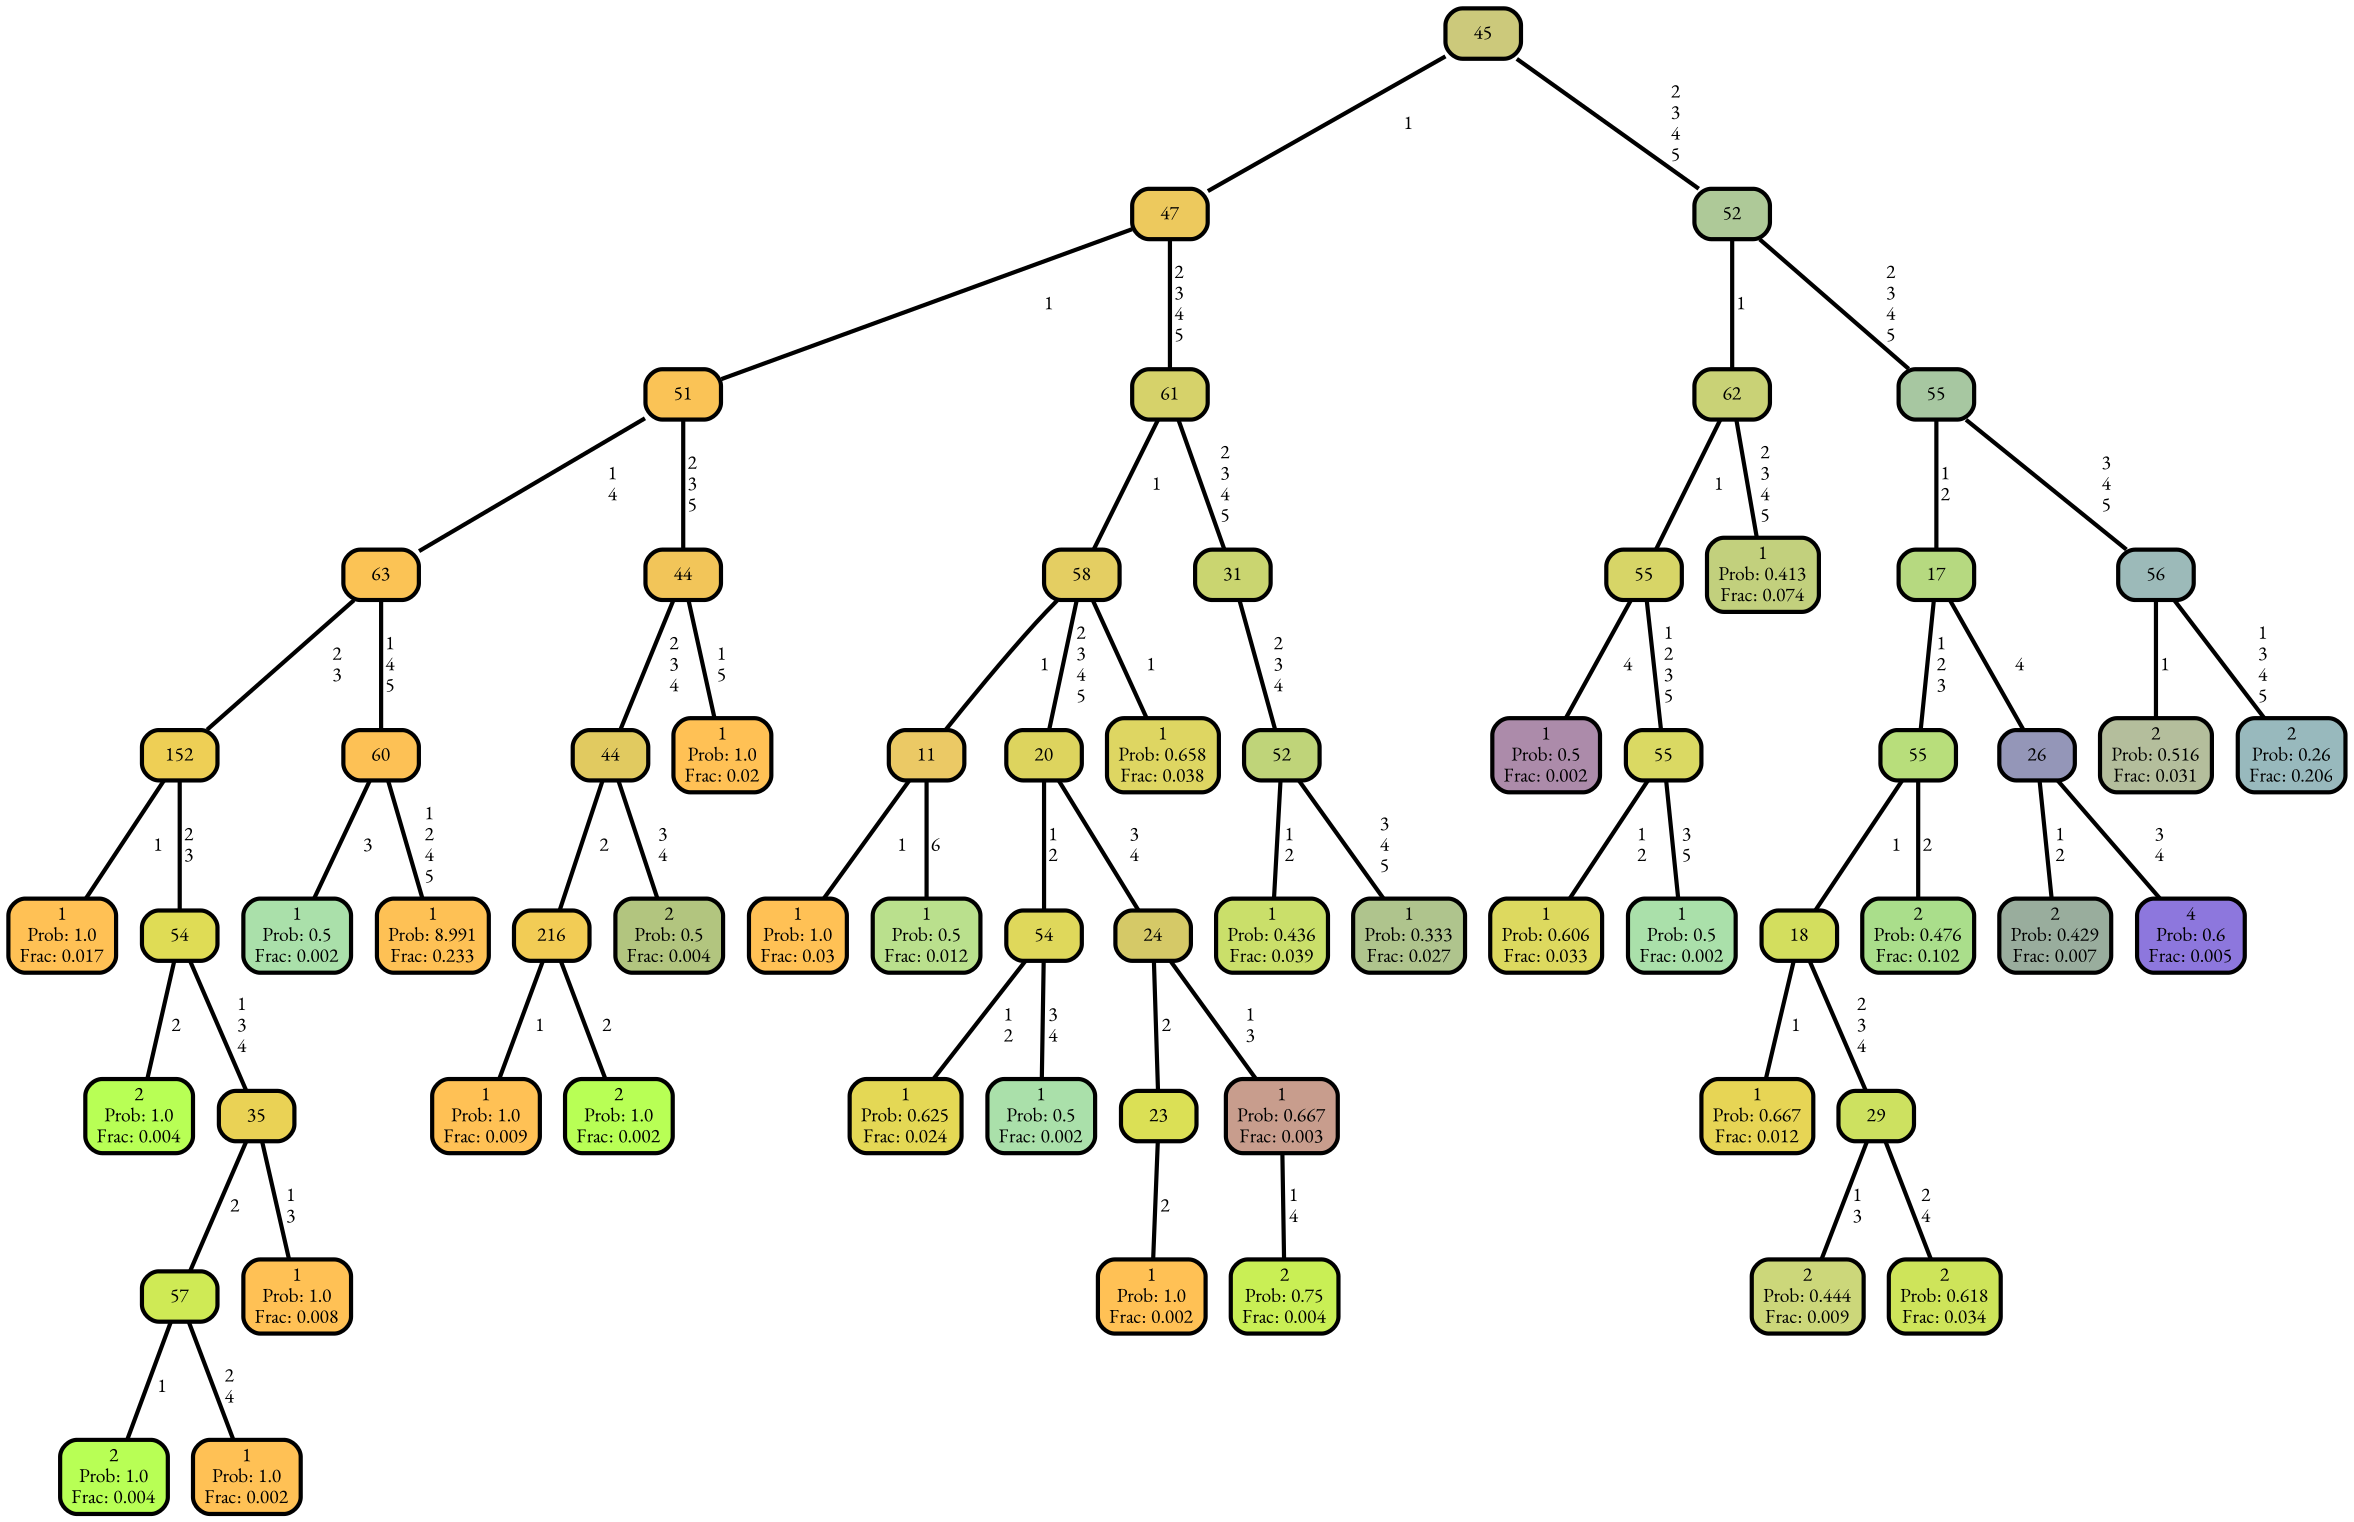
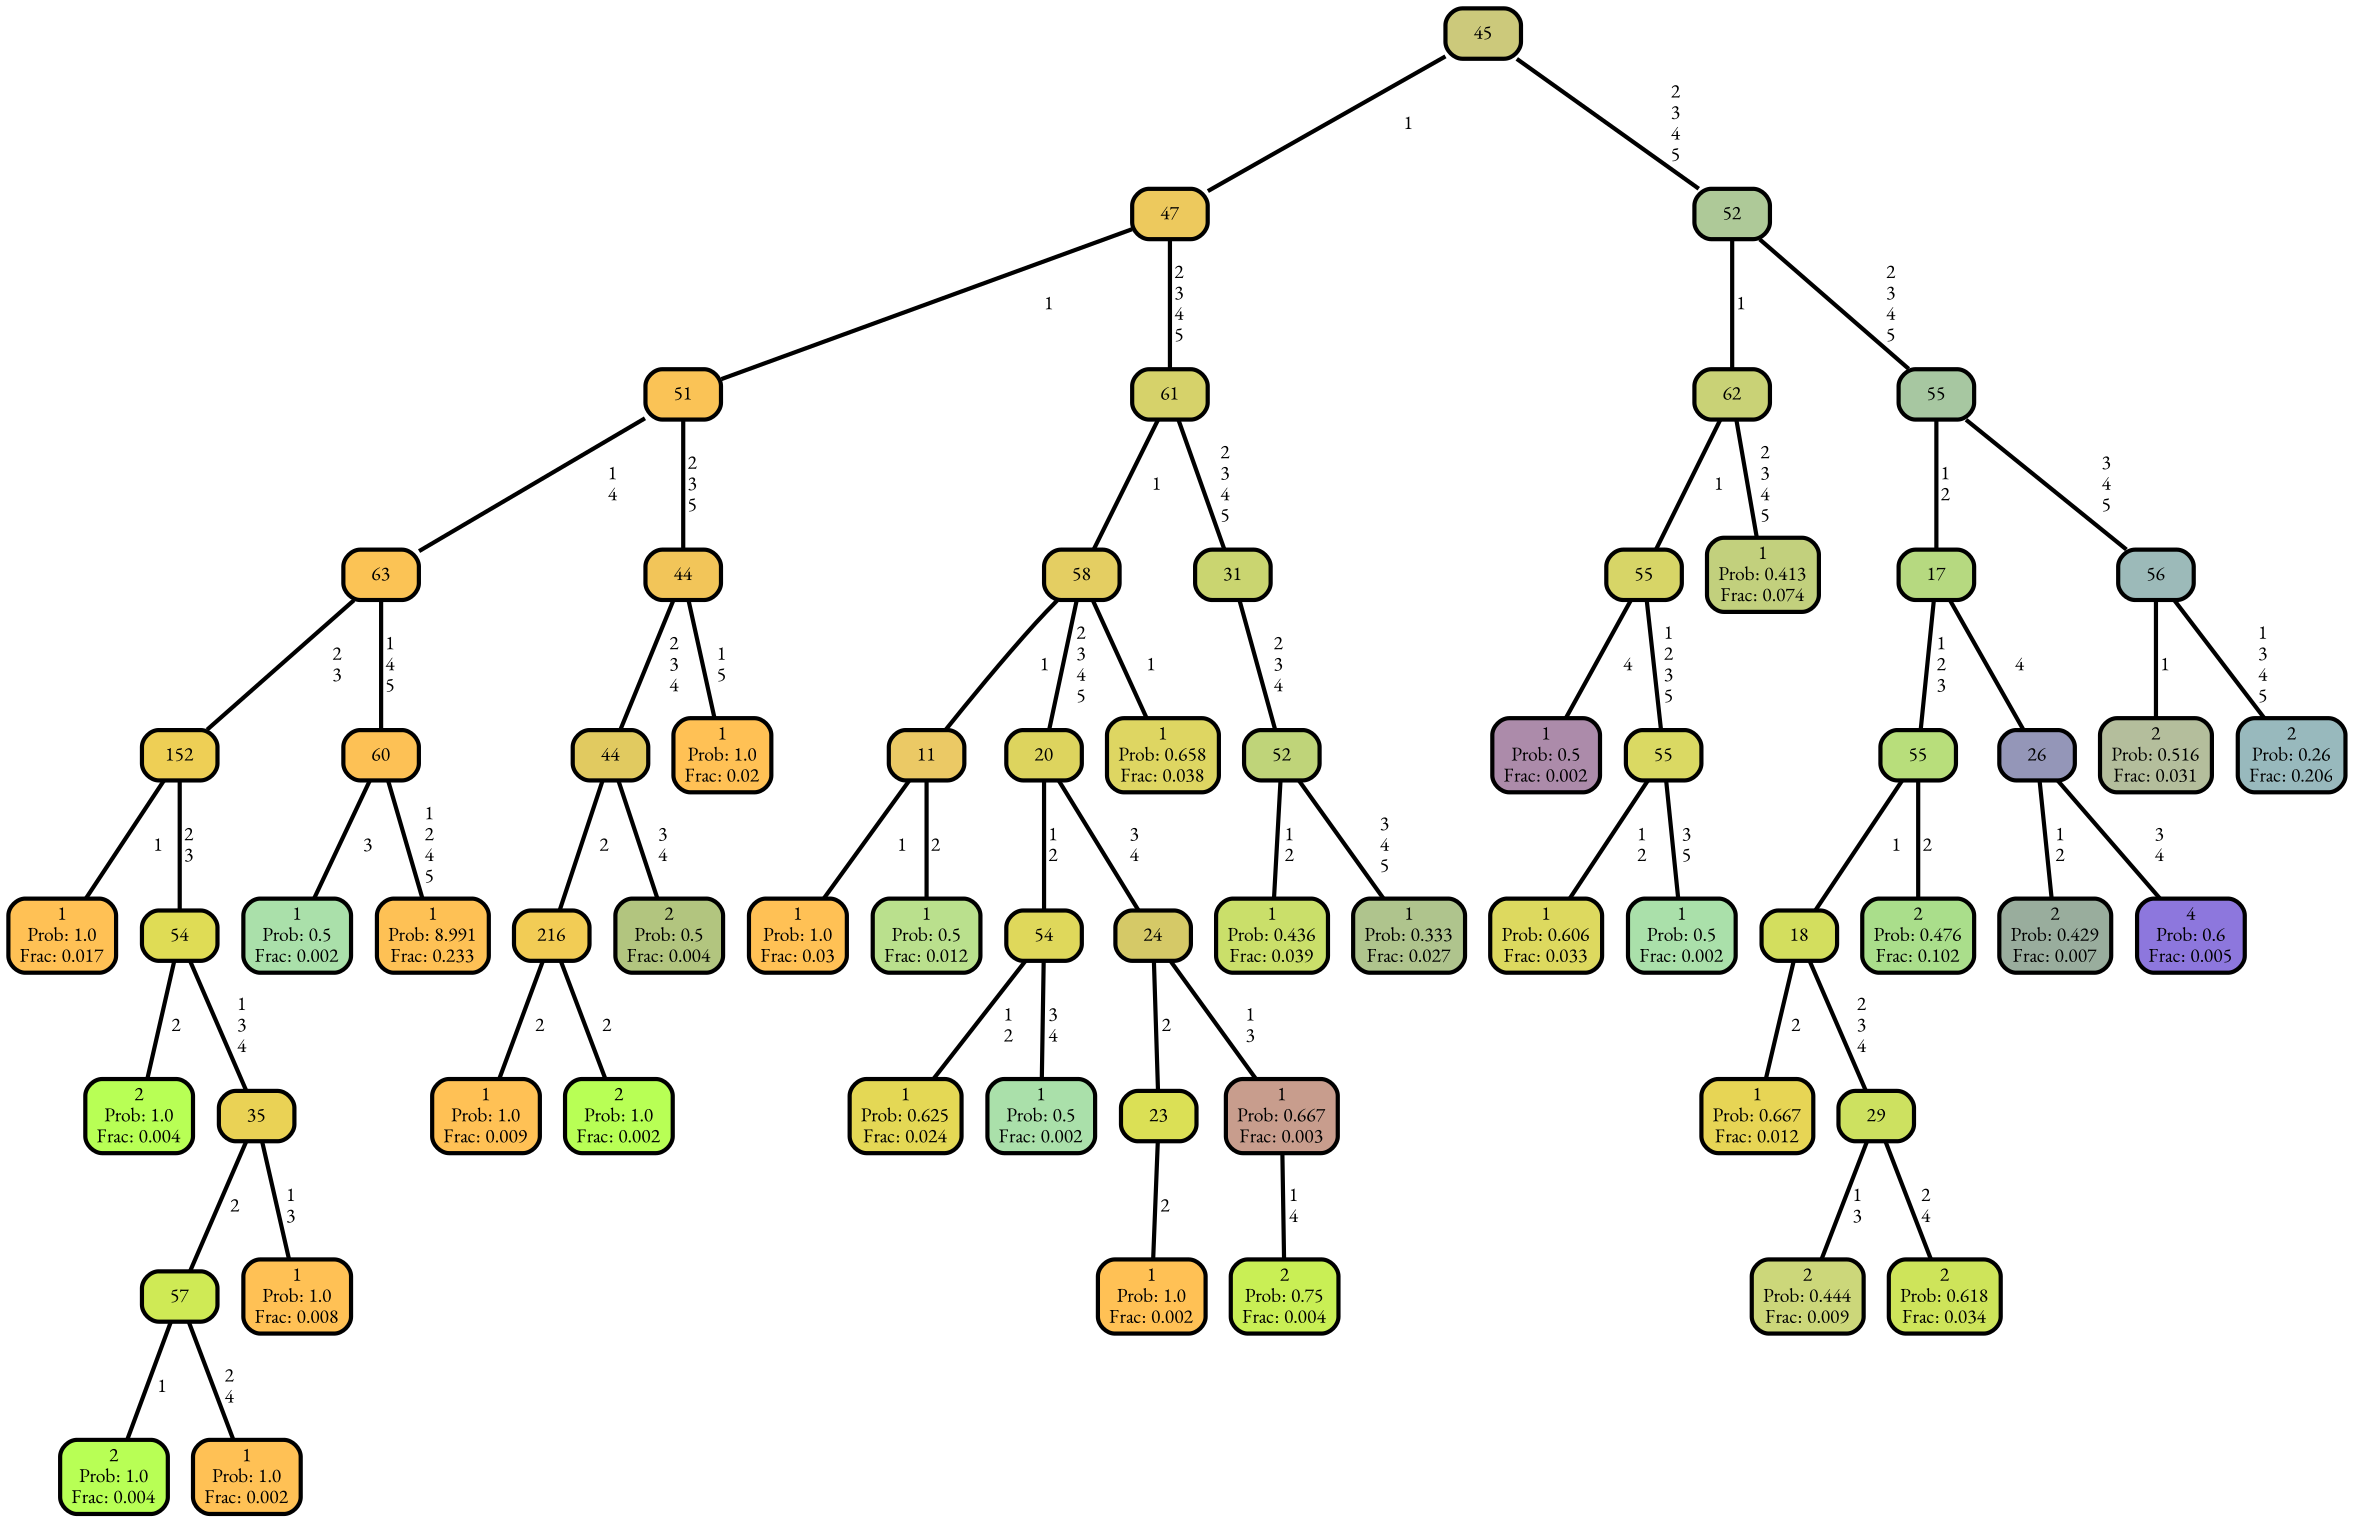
(934, 845) -> (934, 845)
(538, 1026) -> (538, 1026)
(1794, 1026) -> (1794, 1026)
